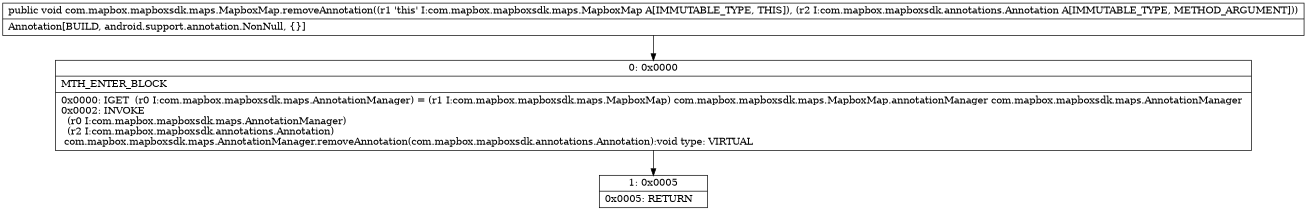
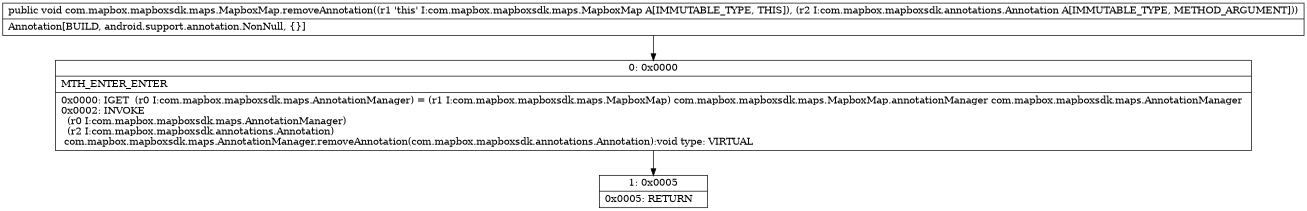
(114, 84) -> (114, 84)
